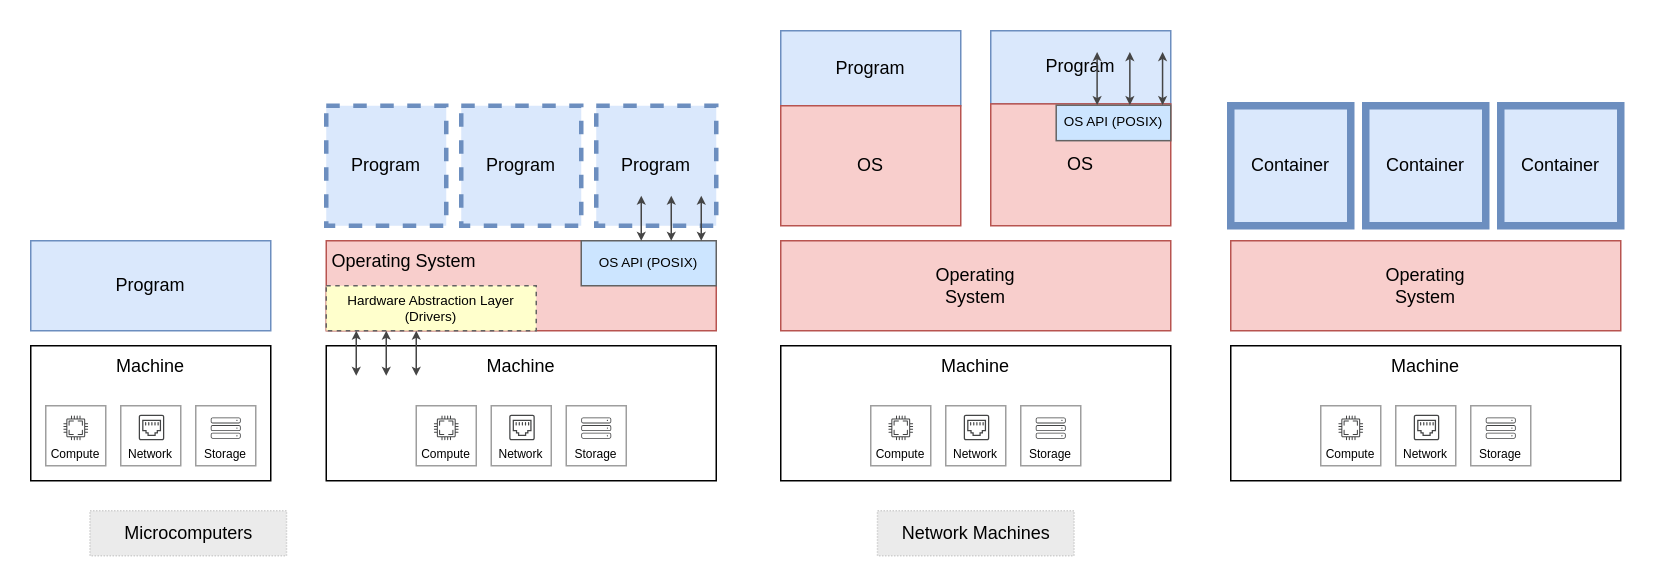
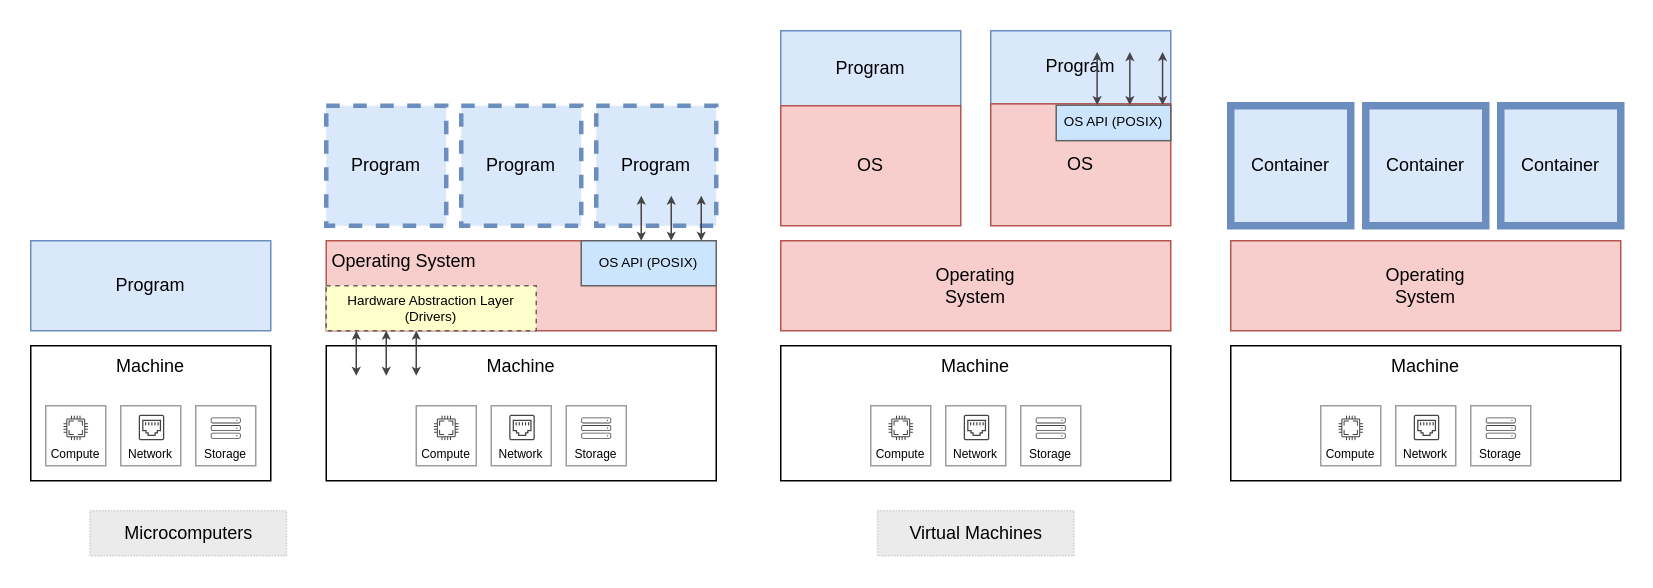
(977, 533) -> (977, 533)
